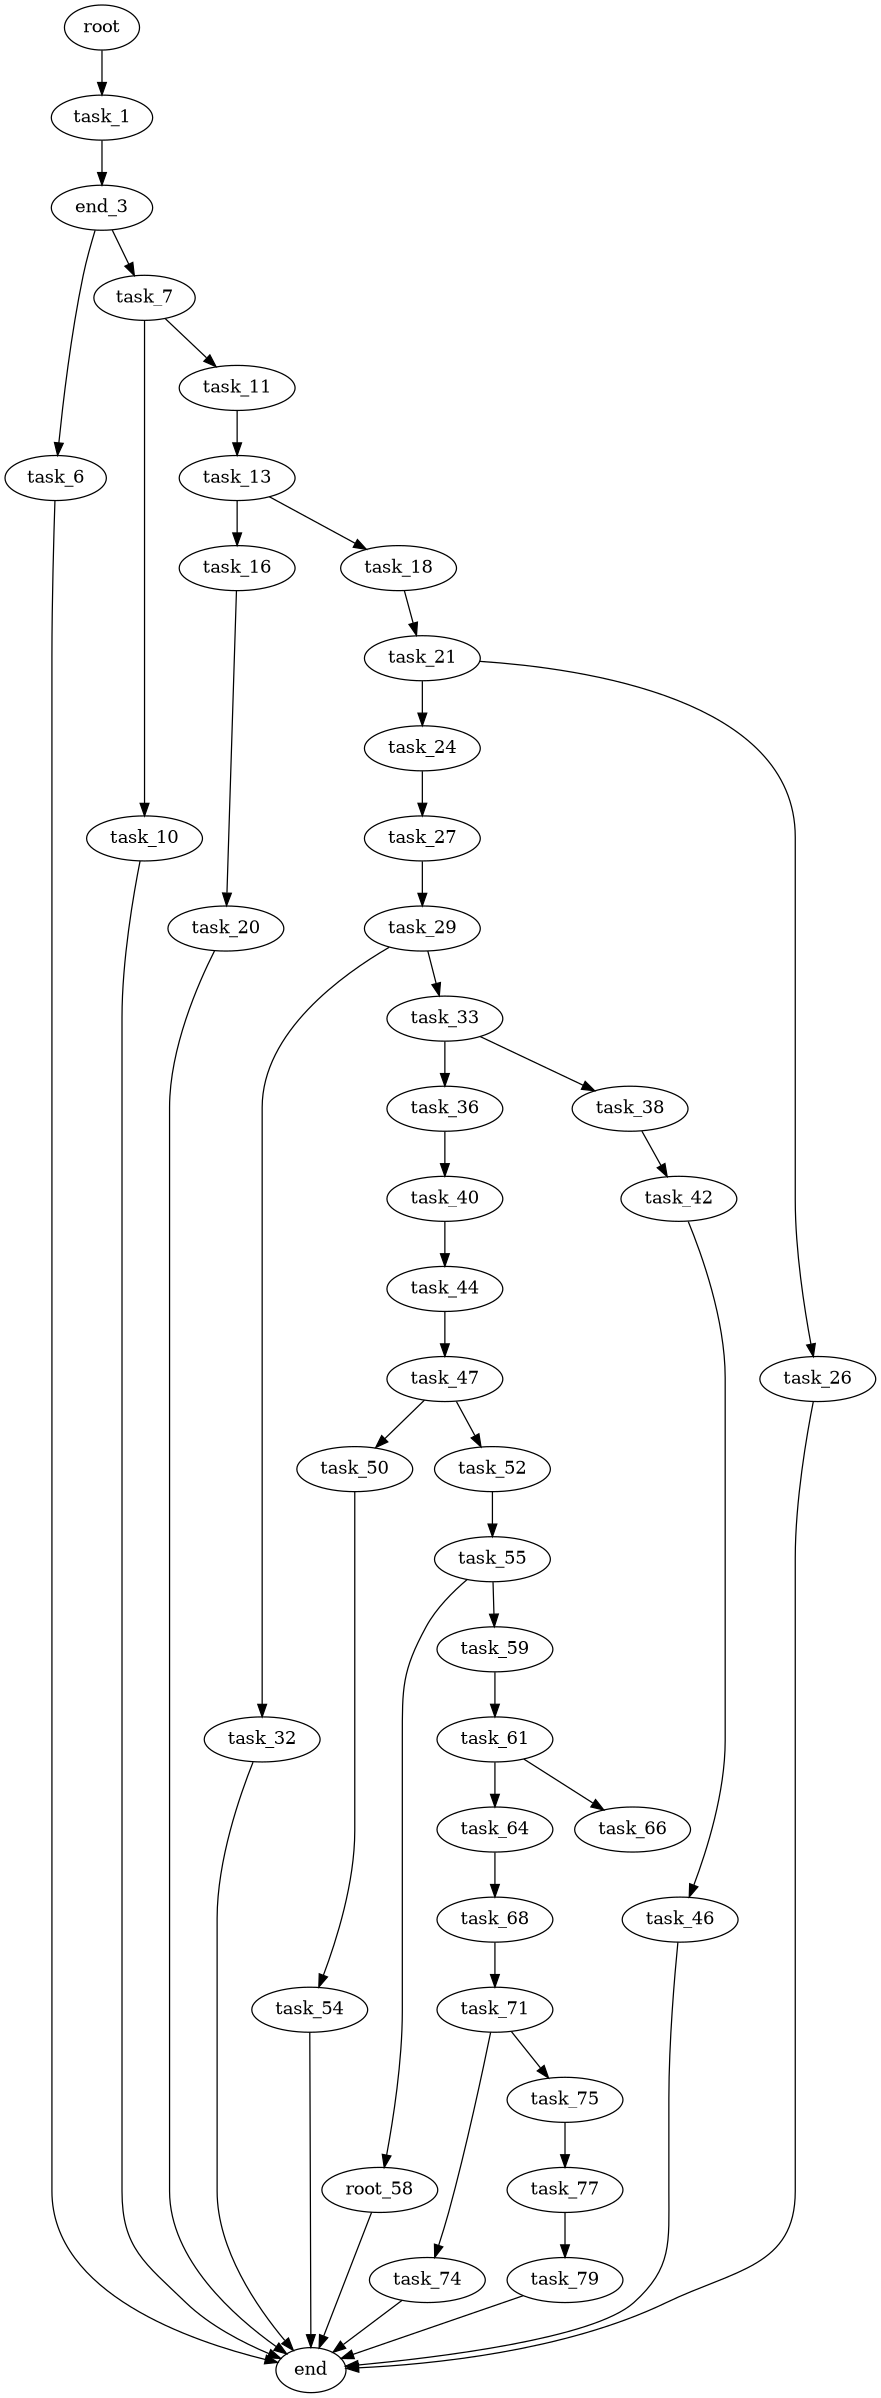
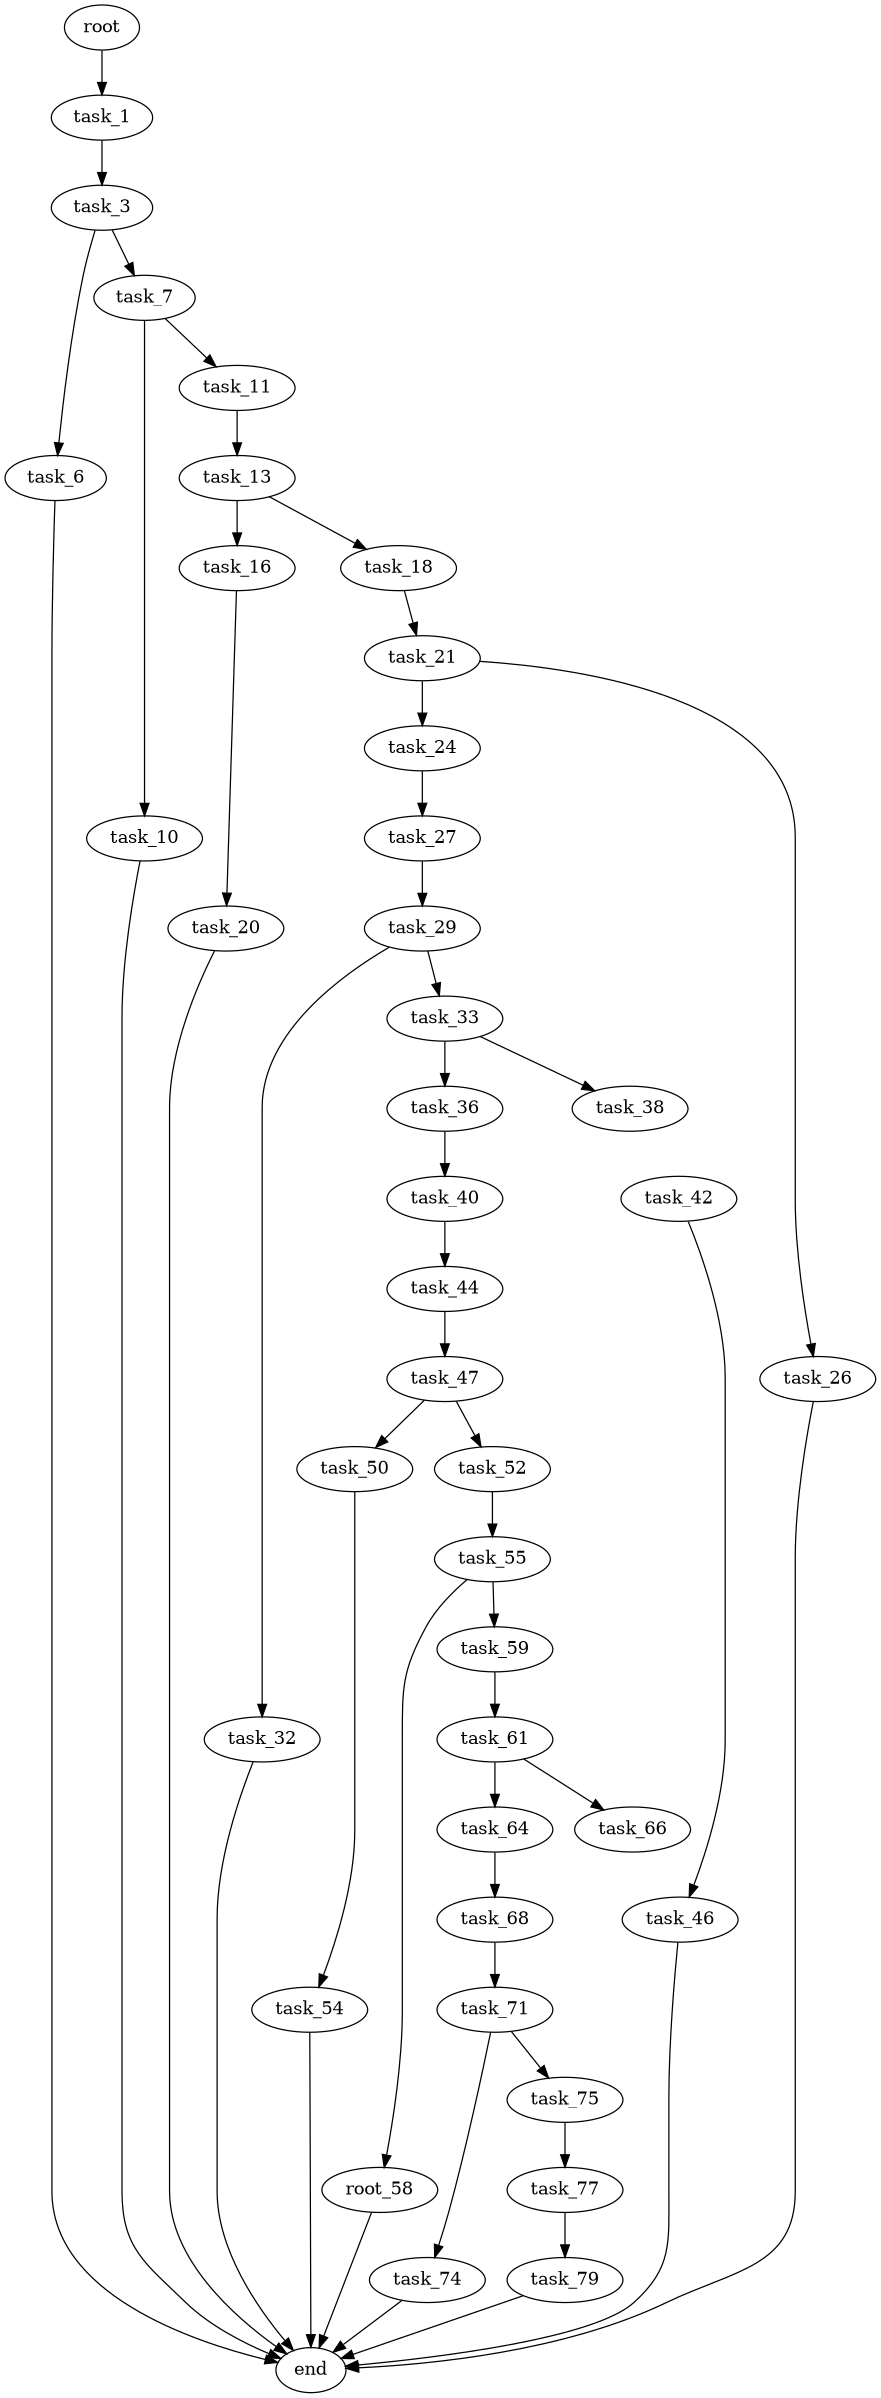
(102, 208) -> (102, 208)
(651, 1148) -> none
